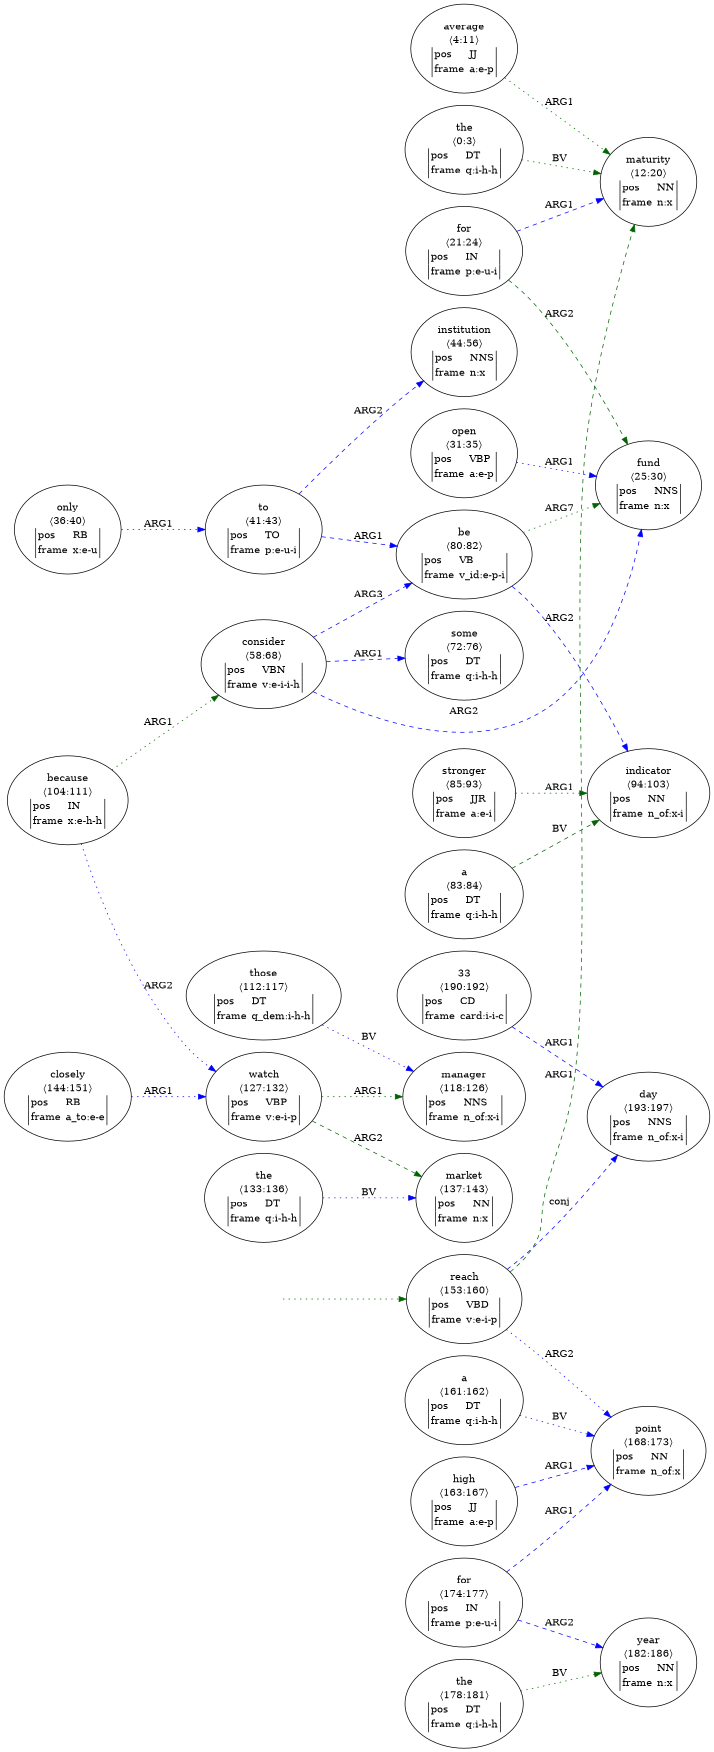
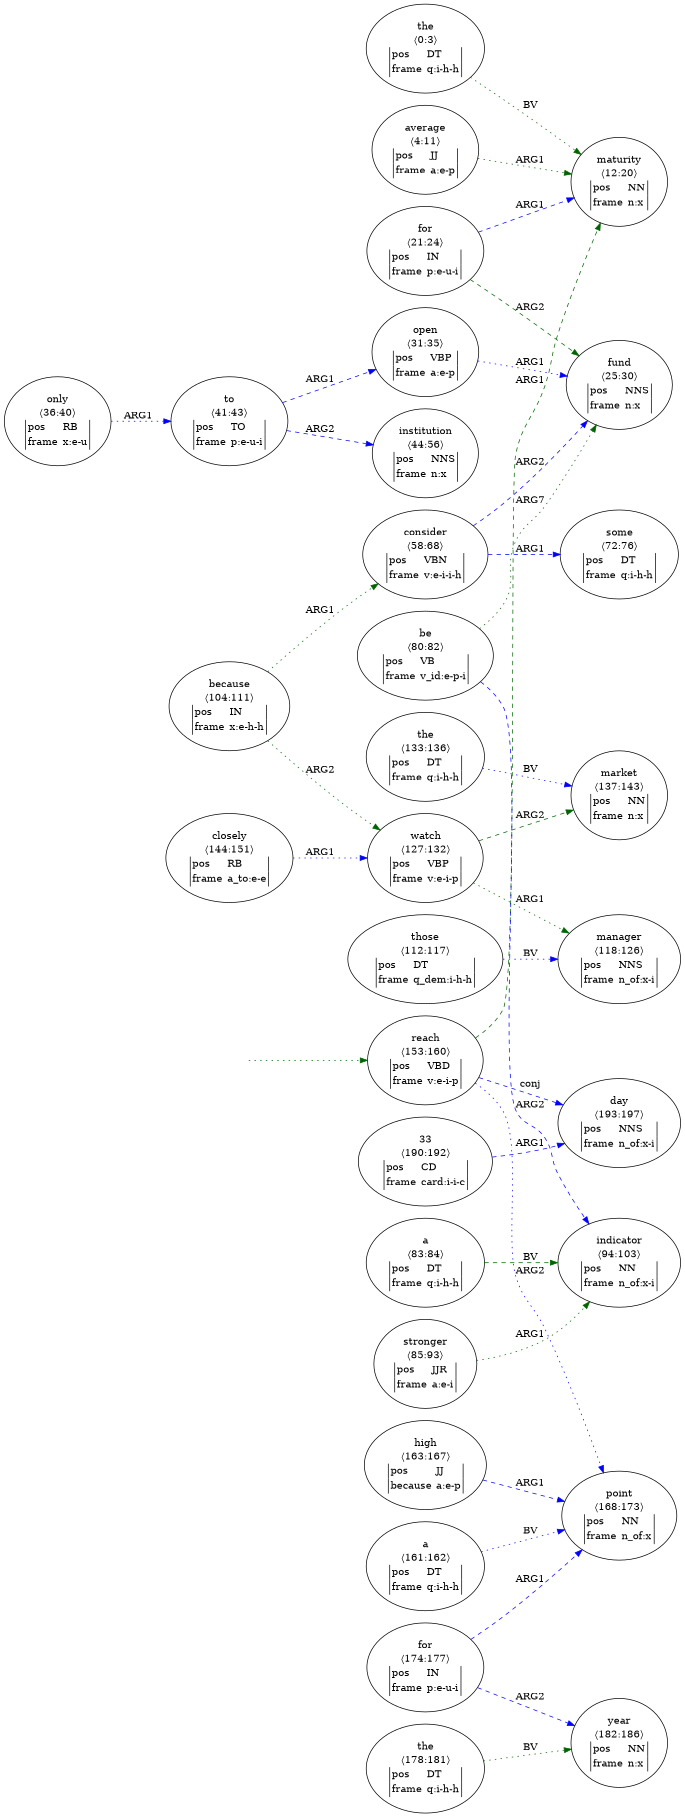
(356, 541) -> (326, 387)
(359, 612) -> none
(132, 964) -> (319, 785)
(450, 1522) -> (411, 1486)
